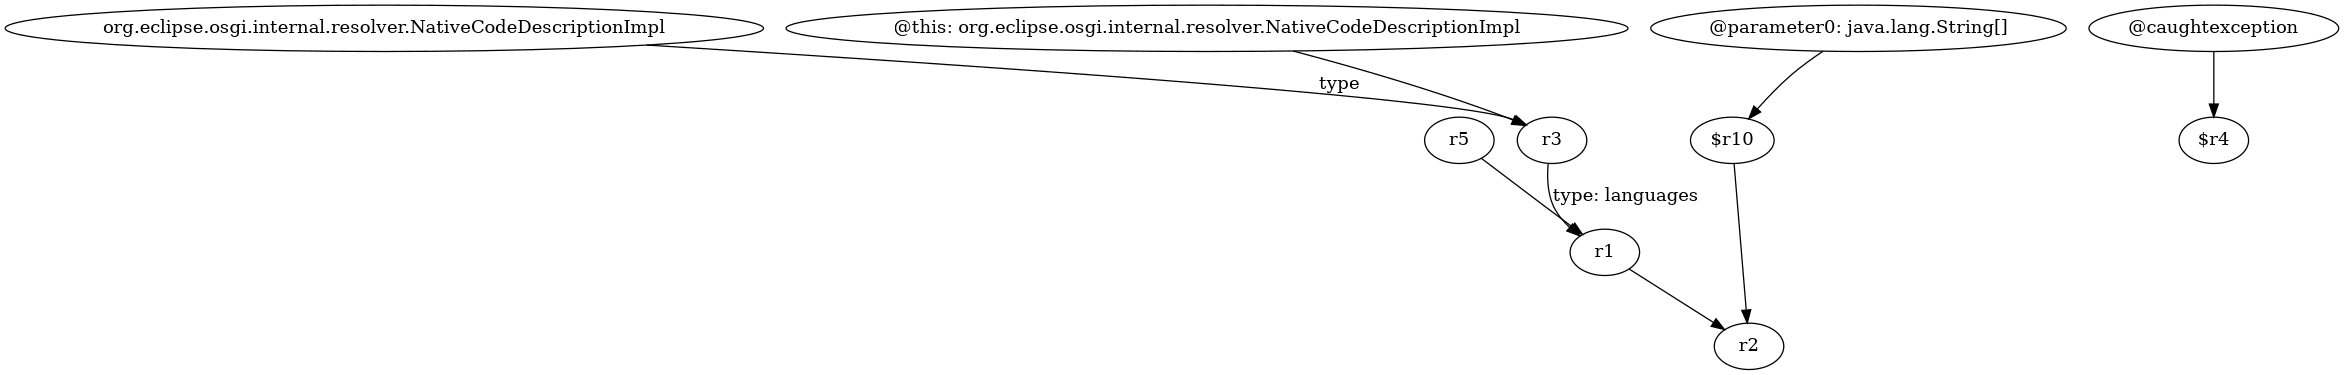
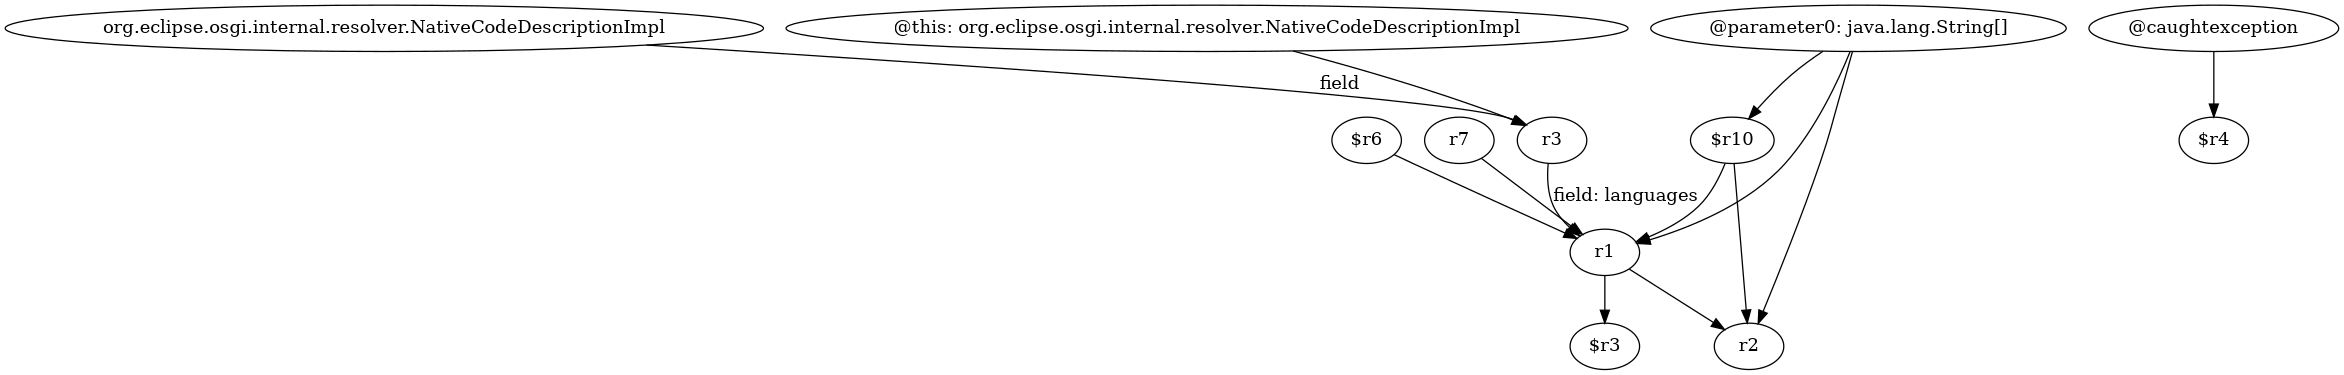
(1340, 84) -> (1340, 84)
none -> (1367, 140)
(1459, 140) -> (1459, 140)
none -> (1775, 173)
none -> (1813, 183)
(1626, 196) -> (1626, 196)
none -> (1695, 209)
none -> (1605, 346)
